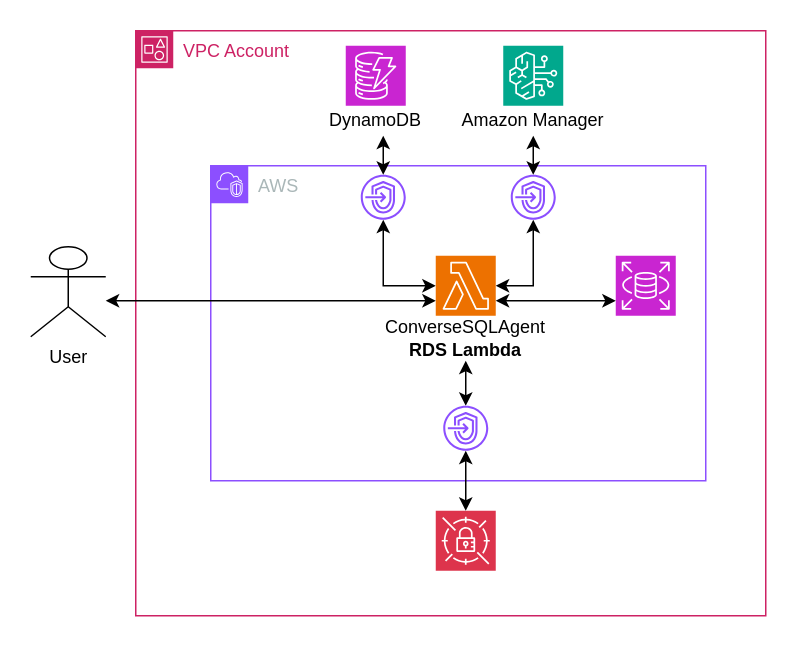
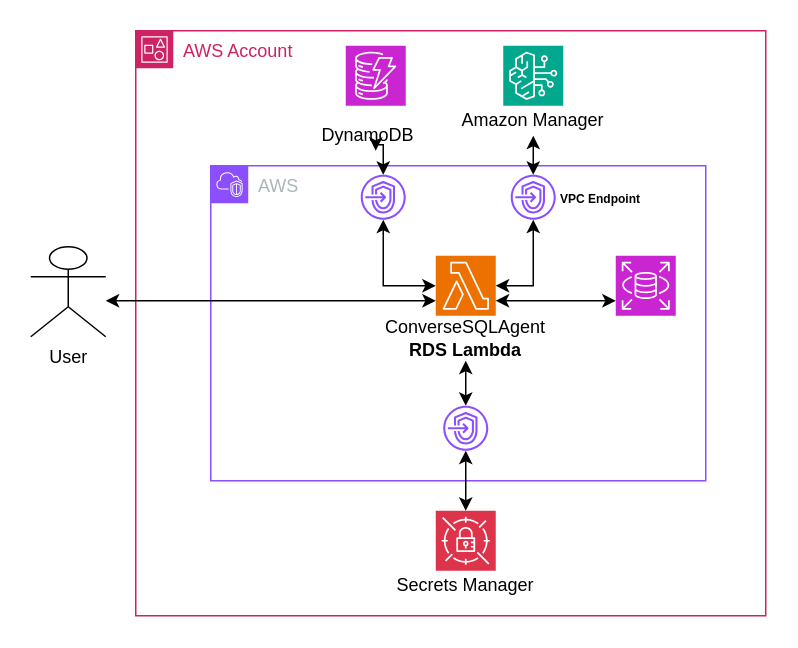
(237, 52) -> (237, 52)
(376, 121) -> (368, 136)
none -> (601, 197)
none -> (466, 586)
